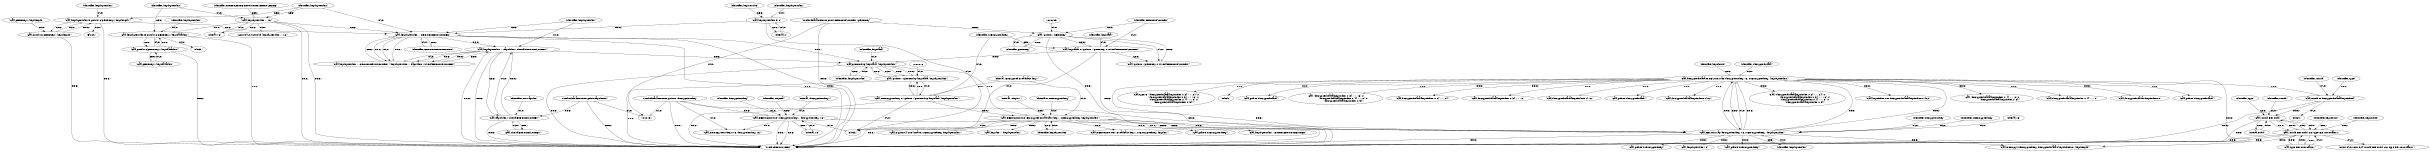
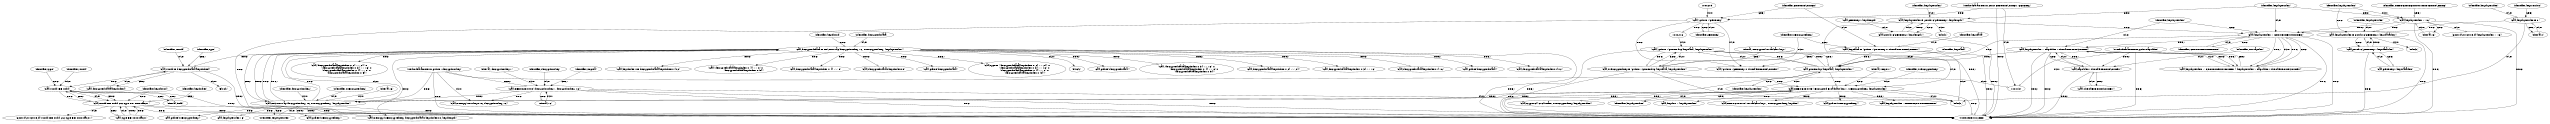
(1075, 42) -> (1692, 27)
none -> (106, 89)
(585, 98) -> (2136, 49)
(2269, 125) -> (173, 96)
